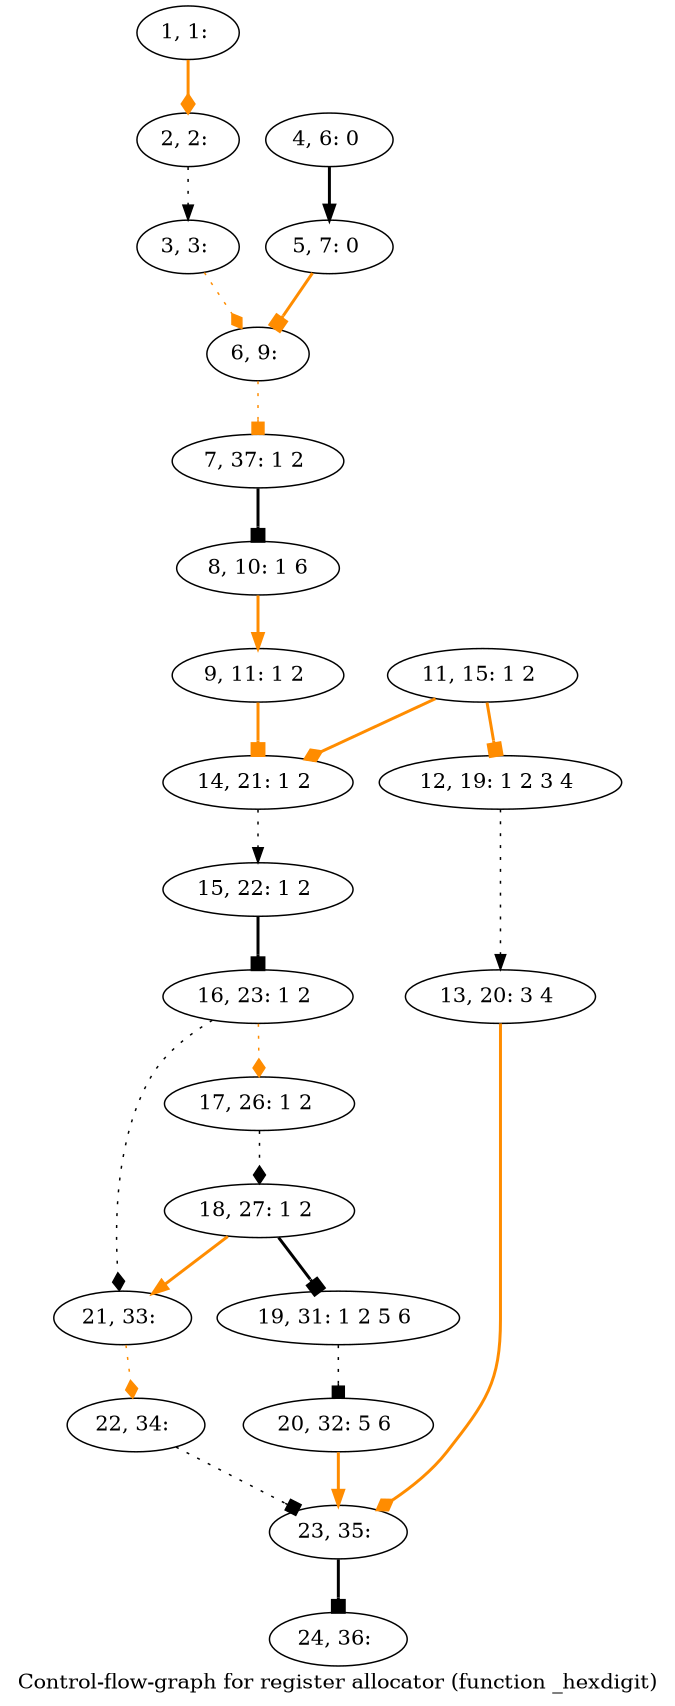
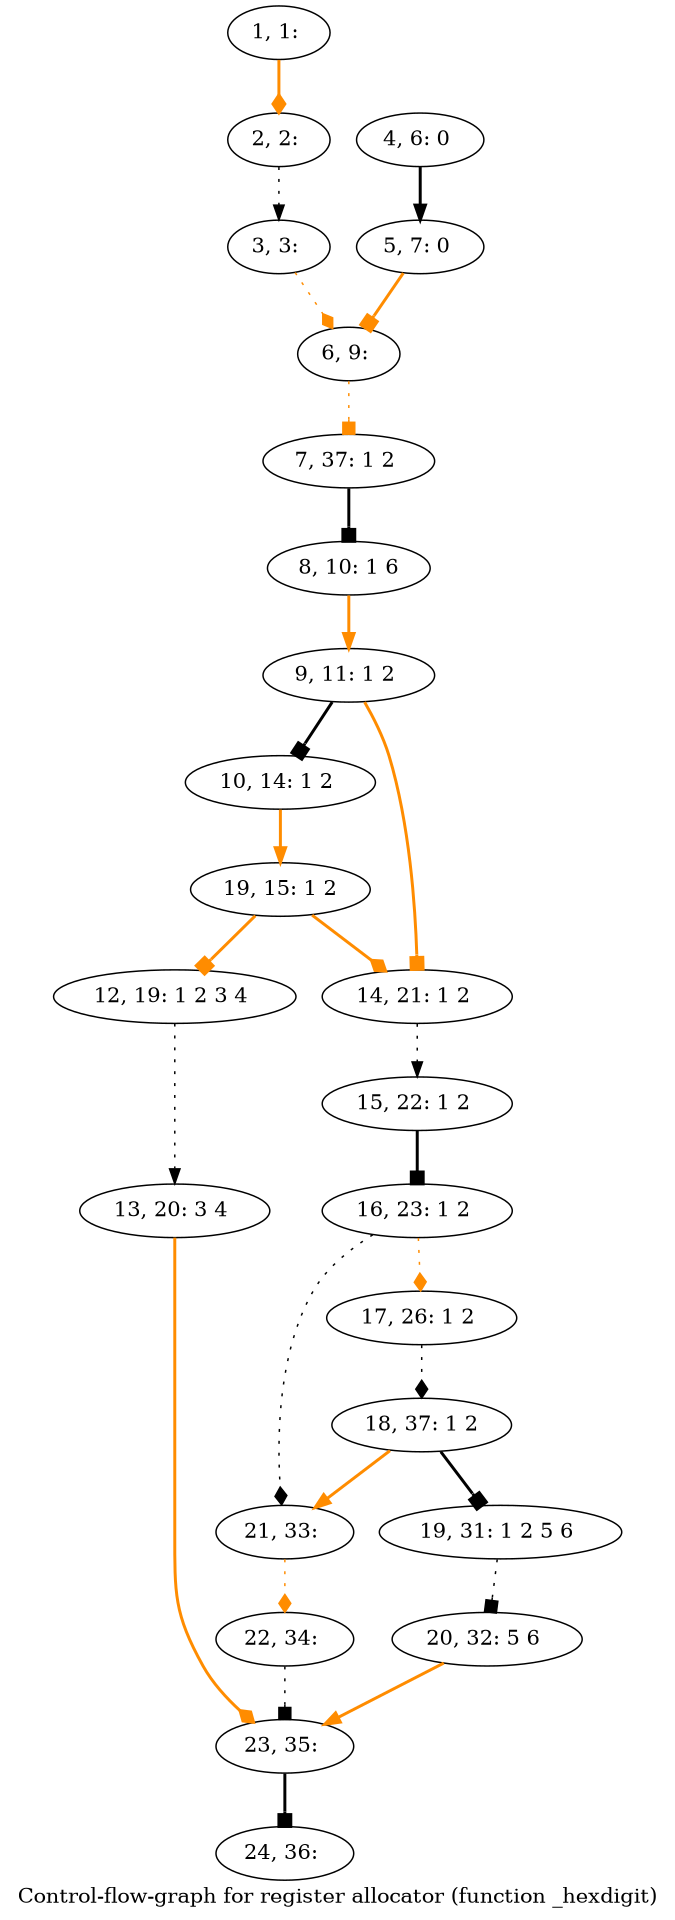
(483, 675) -> (280, 890)
none -> (280, 782)
(259, 1211) -> (422, 1425)
